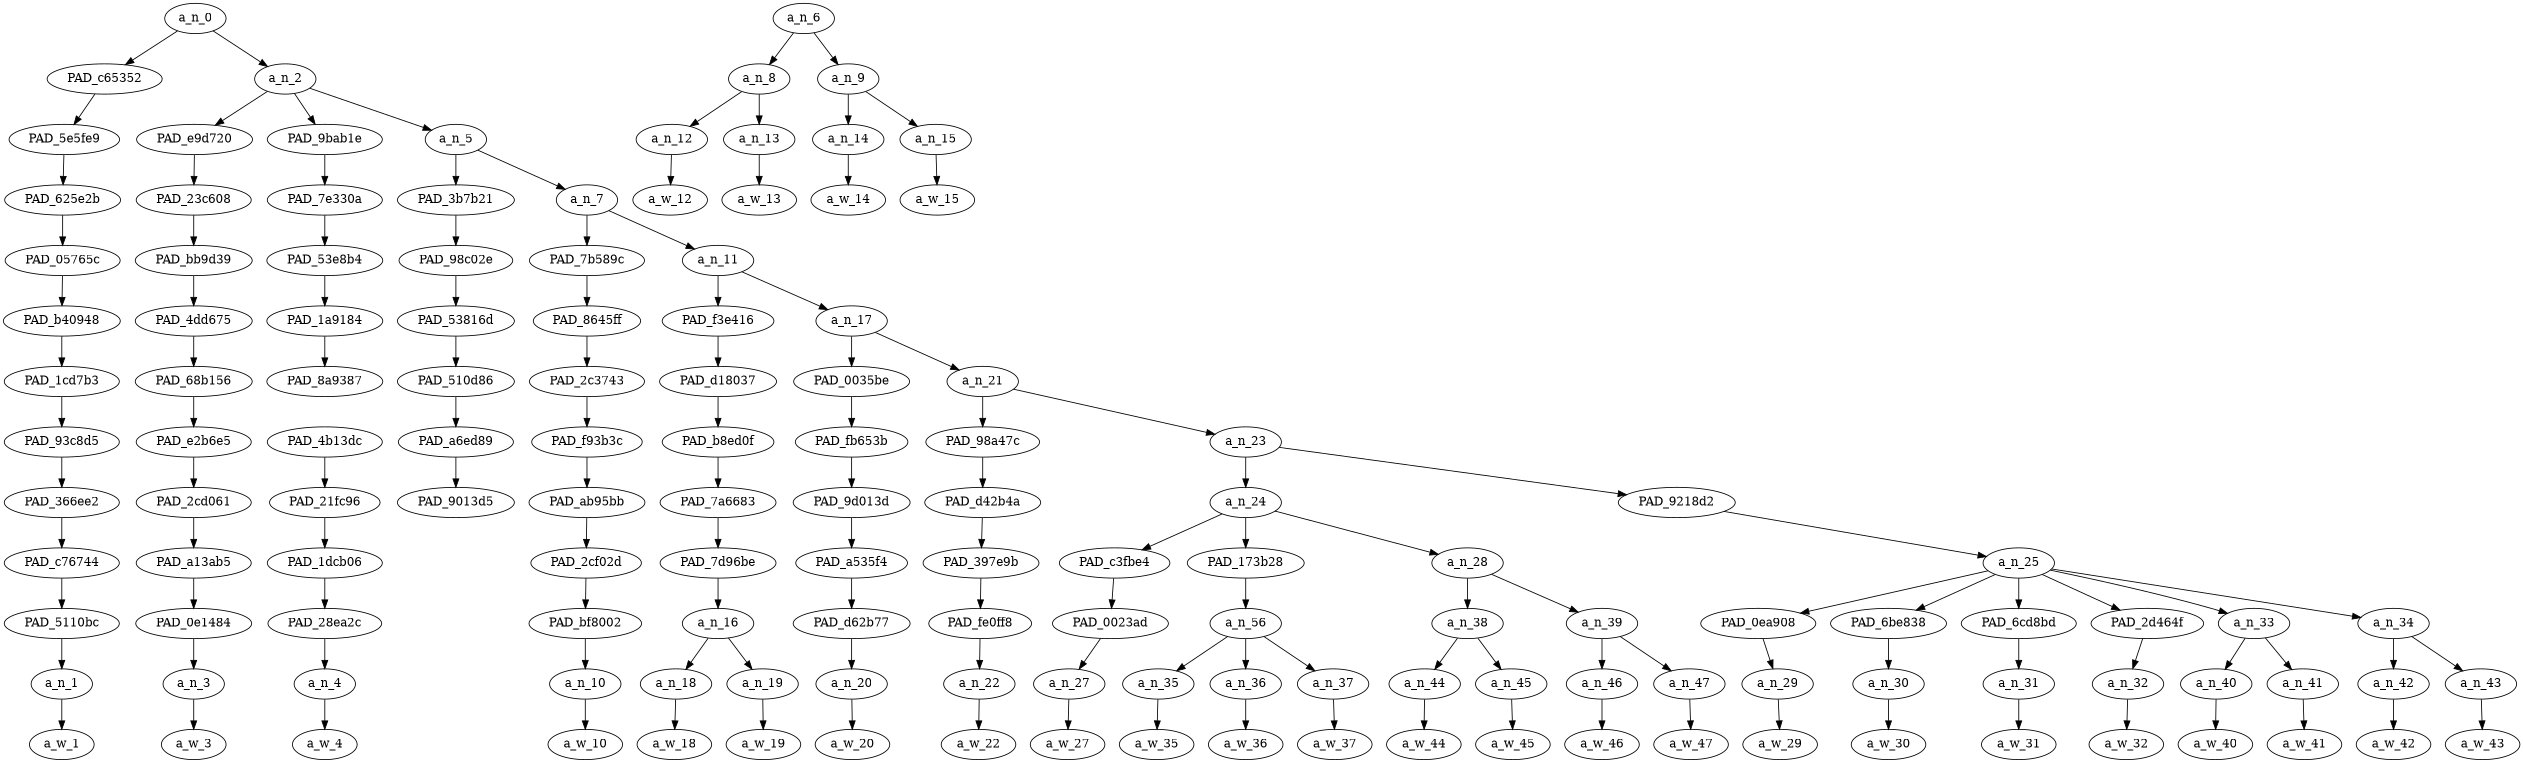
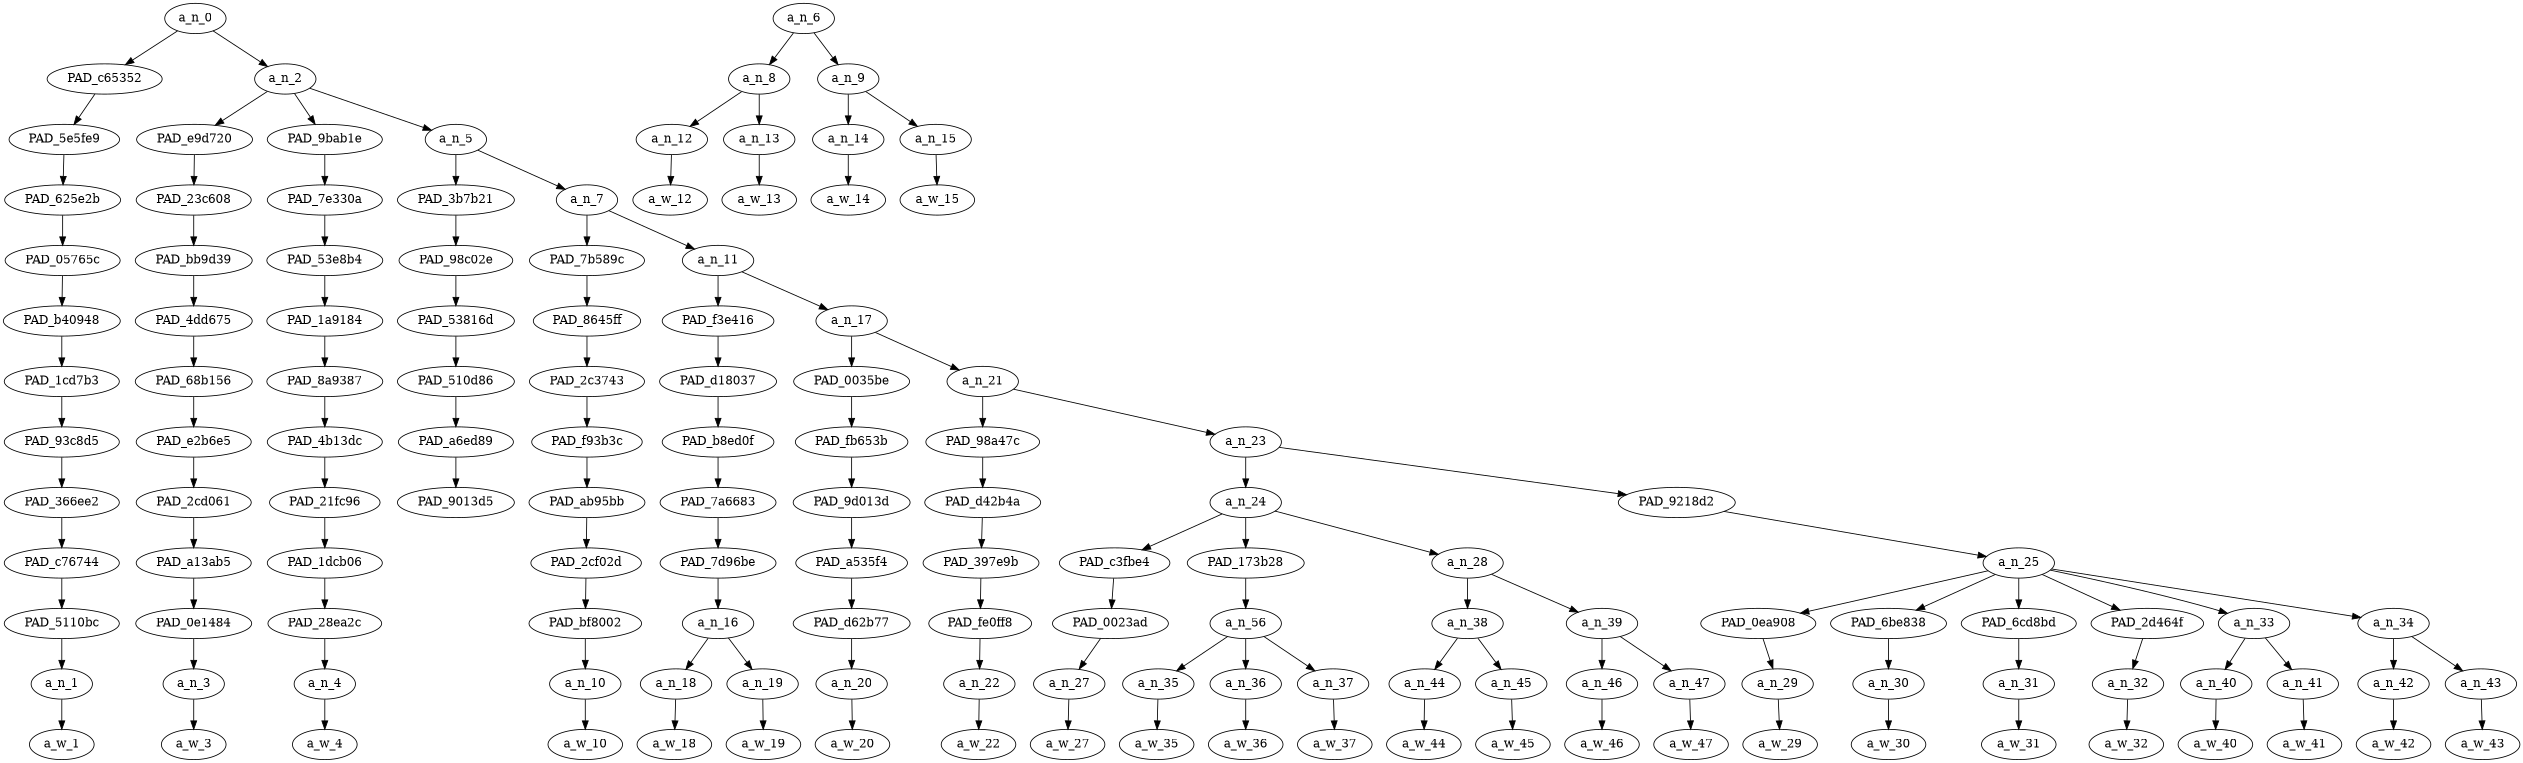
none -> (325, 408)
